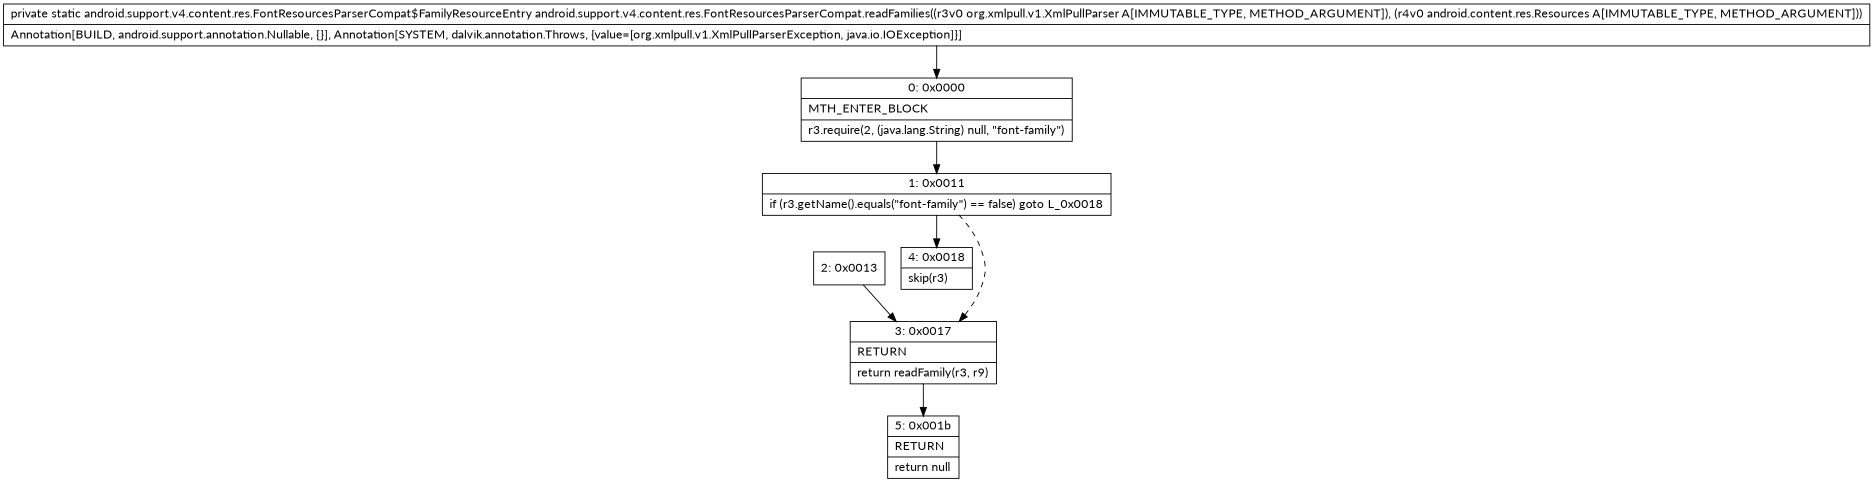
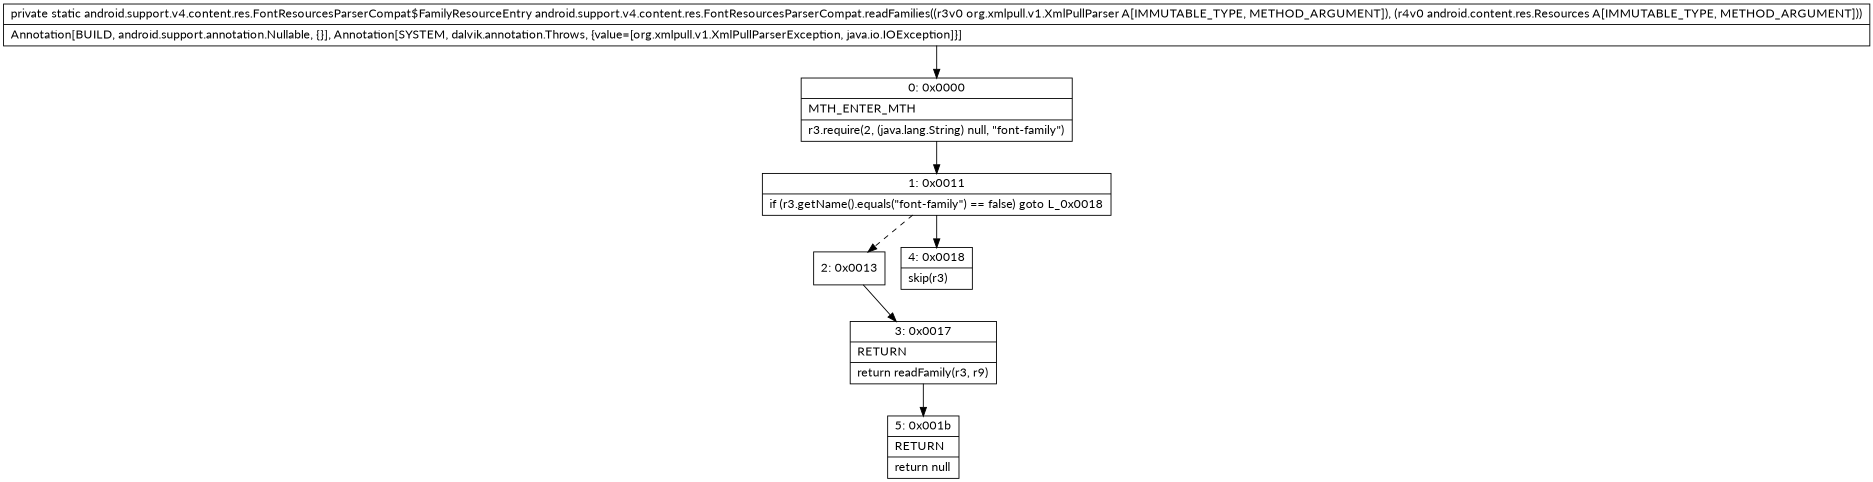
(868, 109) -> (862, 109)
(985, 264) -> (894, 231)
